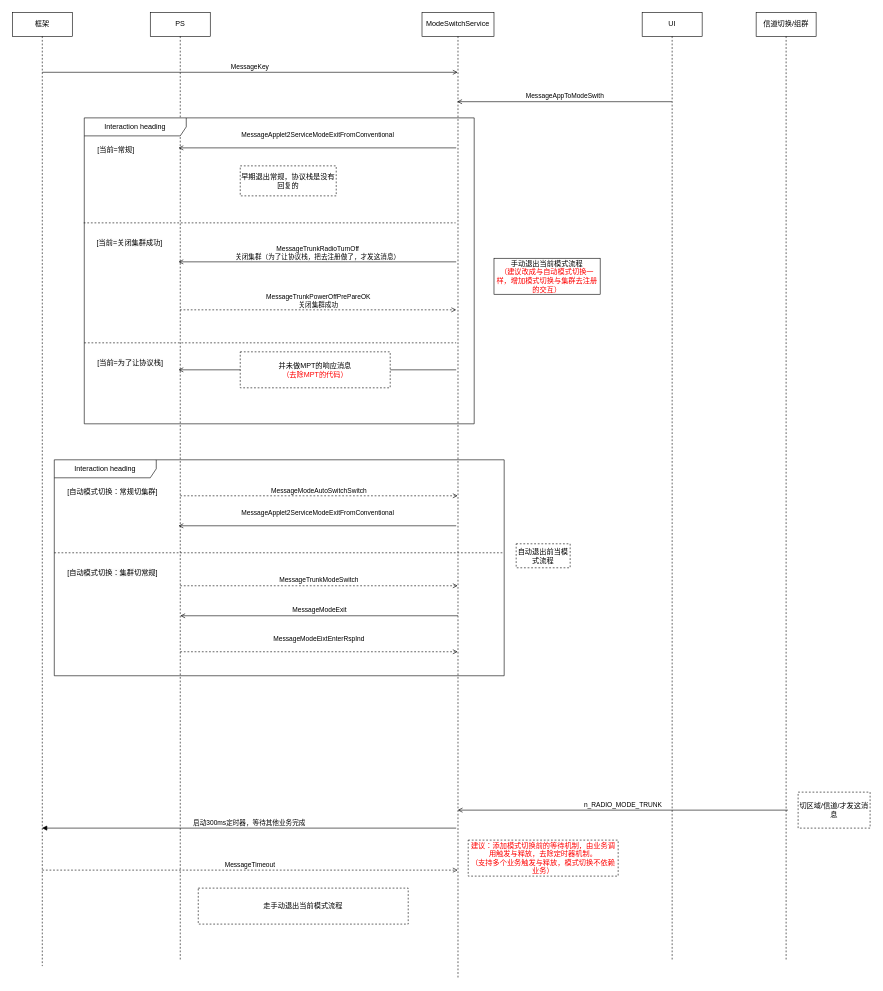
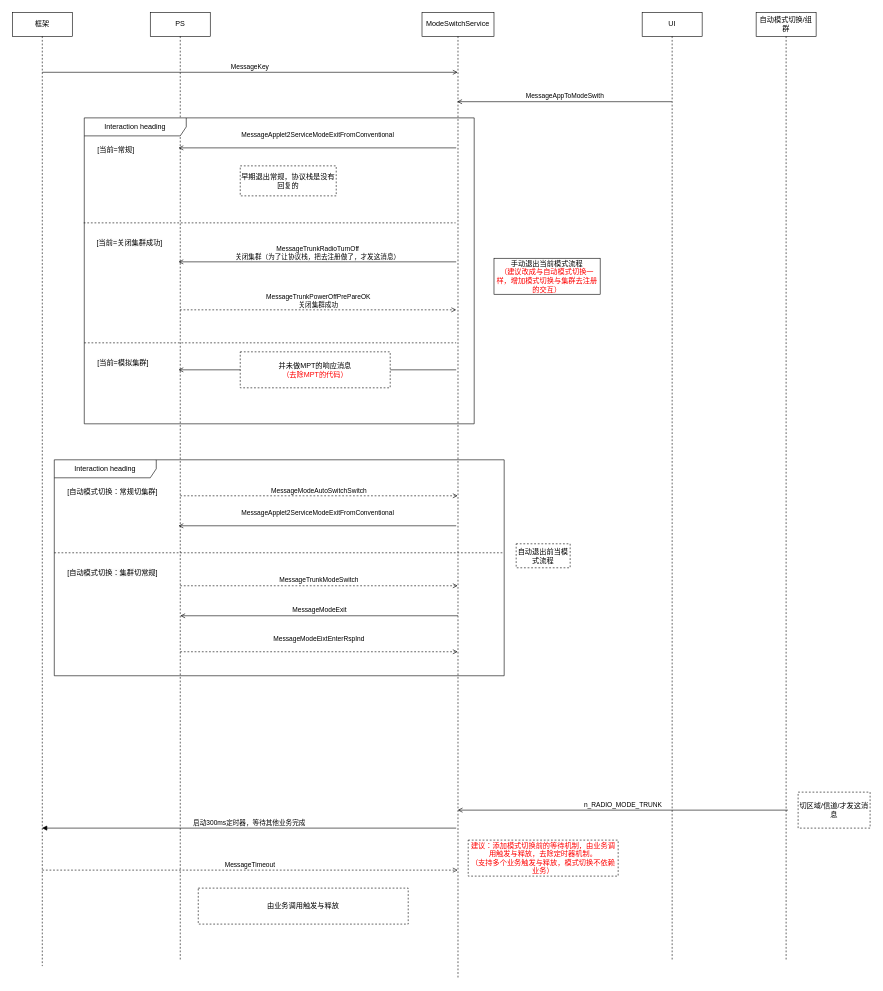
(786, 24) -> (786, 24)
(132, 363) -> (125, 363)
(303, 906) -> (303, 906)
